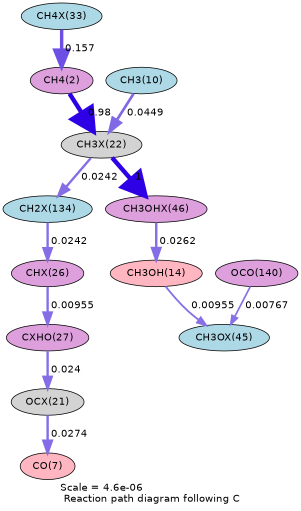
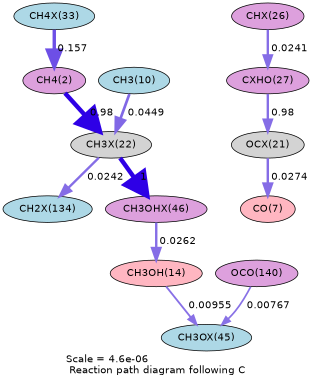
(48, 235) -> none
(71, 306) -> (288, 48)
(65, 370) -> (281, 113)
